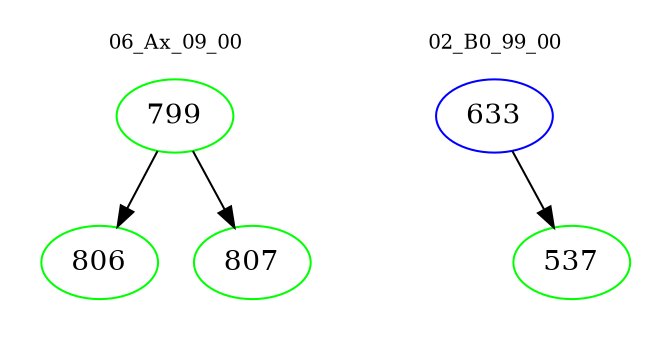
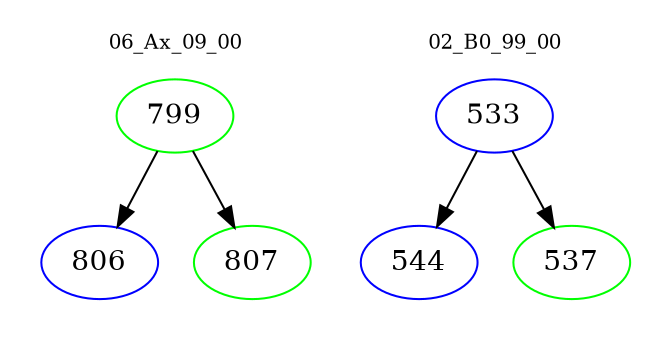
(494, 116) -> (494, 116)
(100, 262) -> (100, 262)
none -> (419, 262)
